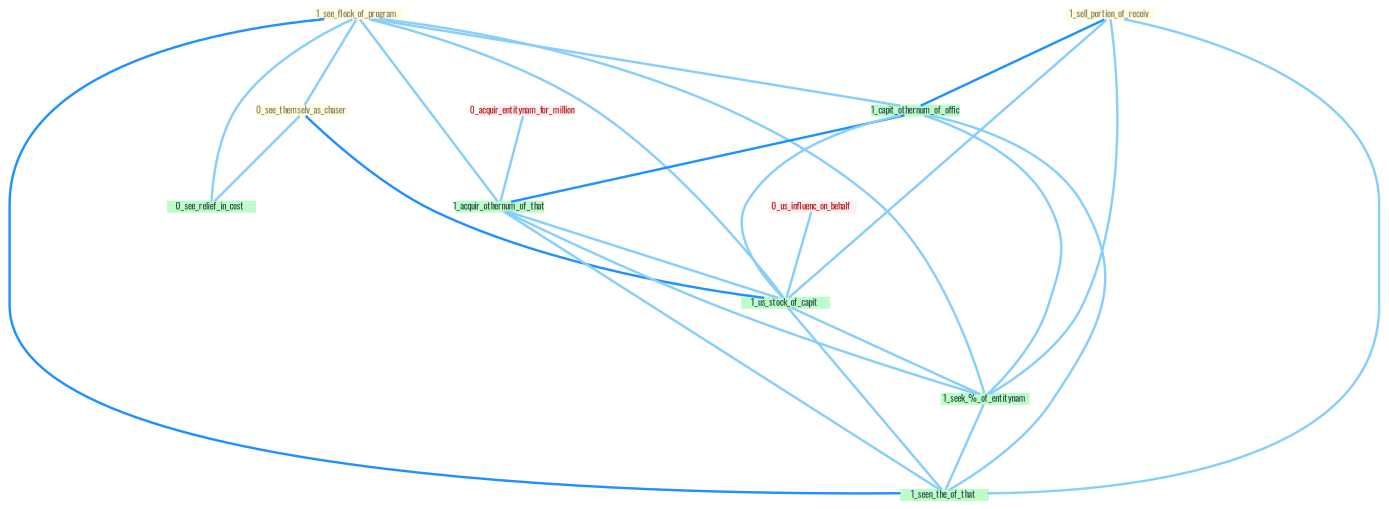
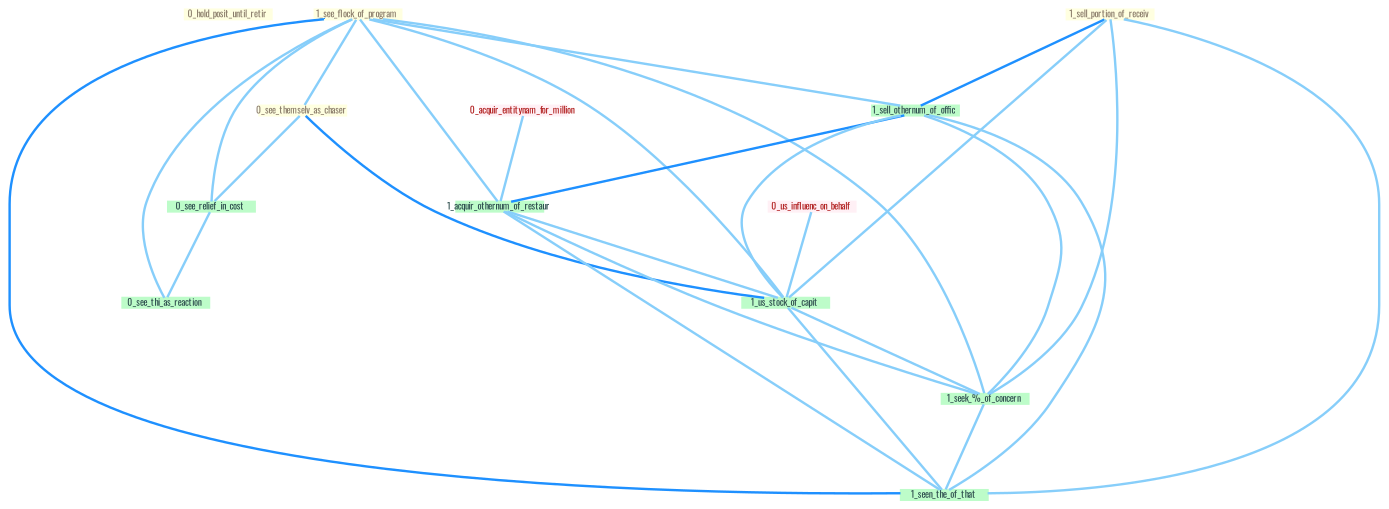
none -> (228, 14)
(915, 111) -> (915, 111)
(500, 207) -> (500, 207)
none -> (166, 303)
(985, 399) -> (985, 399)
